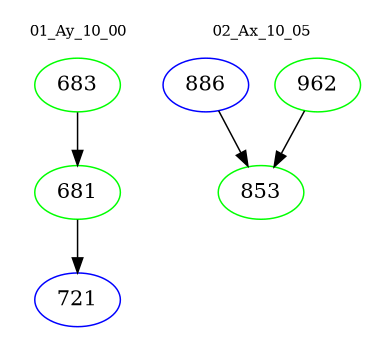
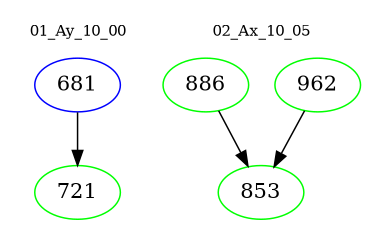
(78, 85) -> none
(206, 85) -> (206, 85)
(78, 192) -> (78, 85)
(78, 300) -> (78, 192)
